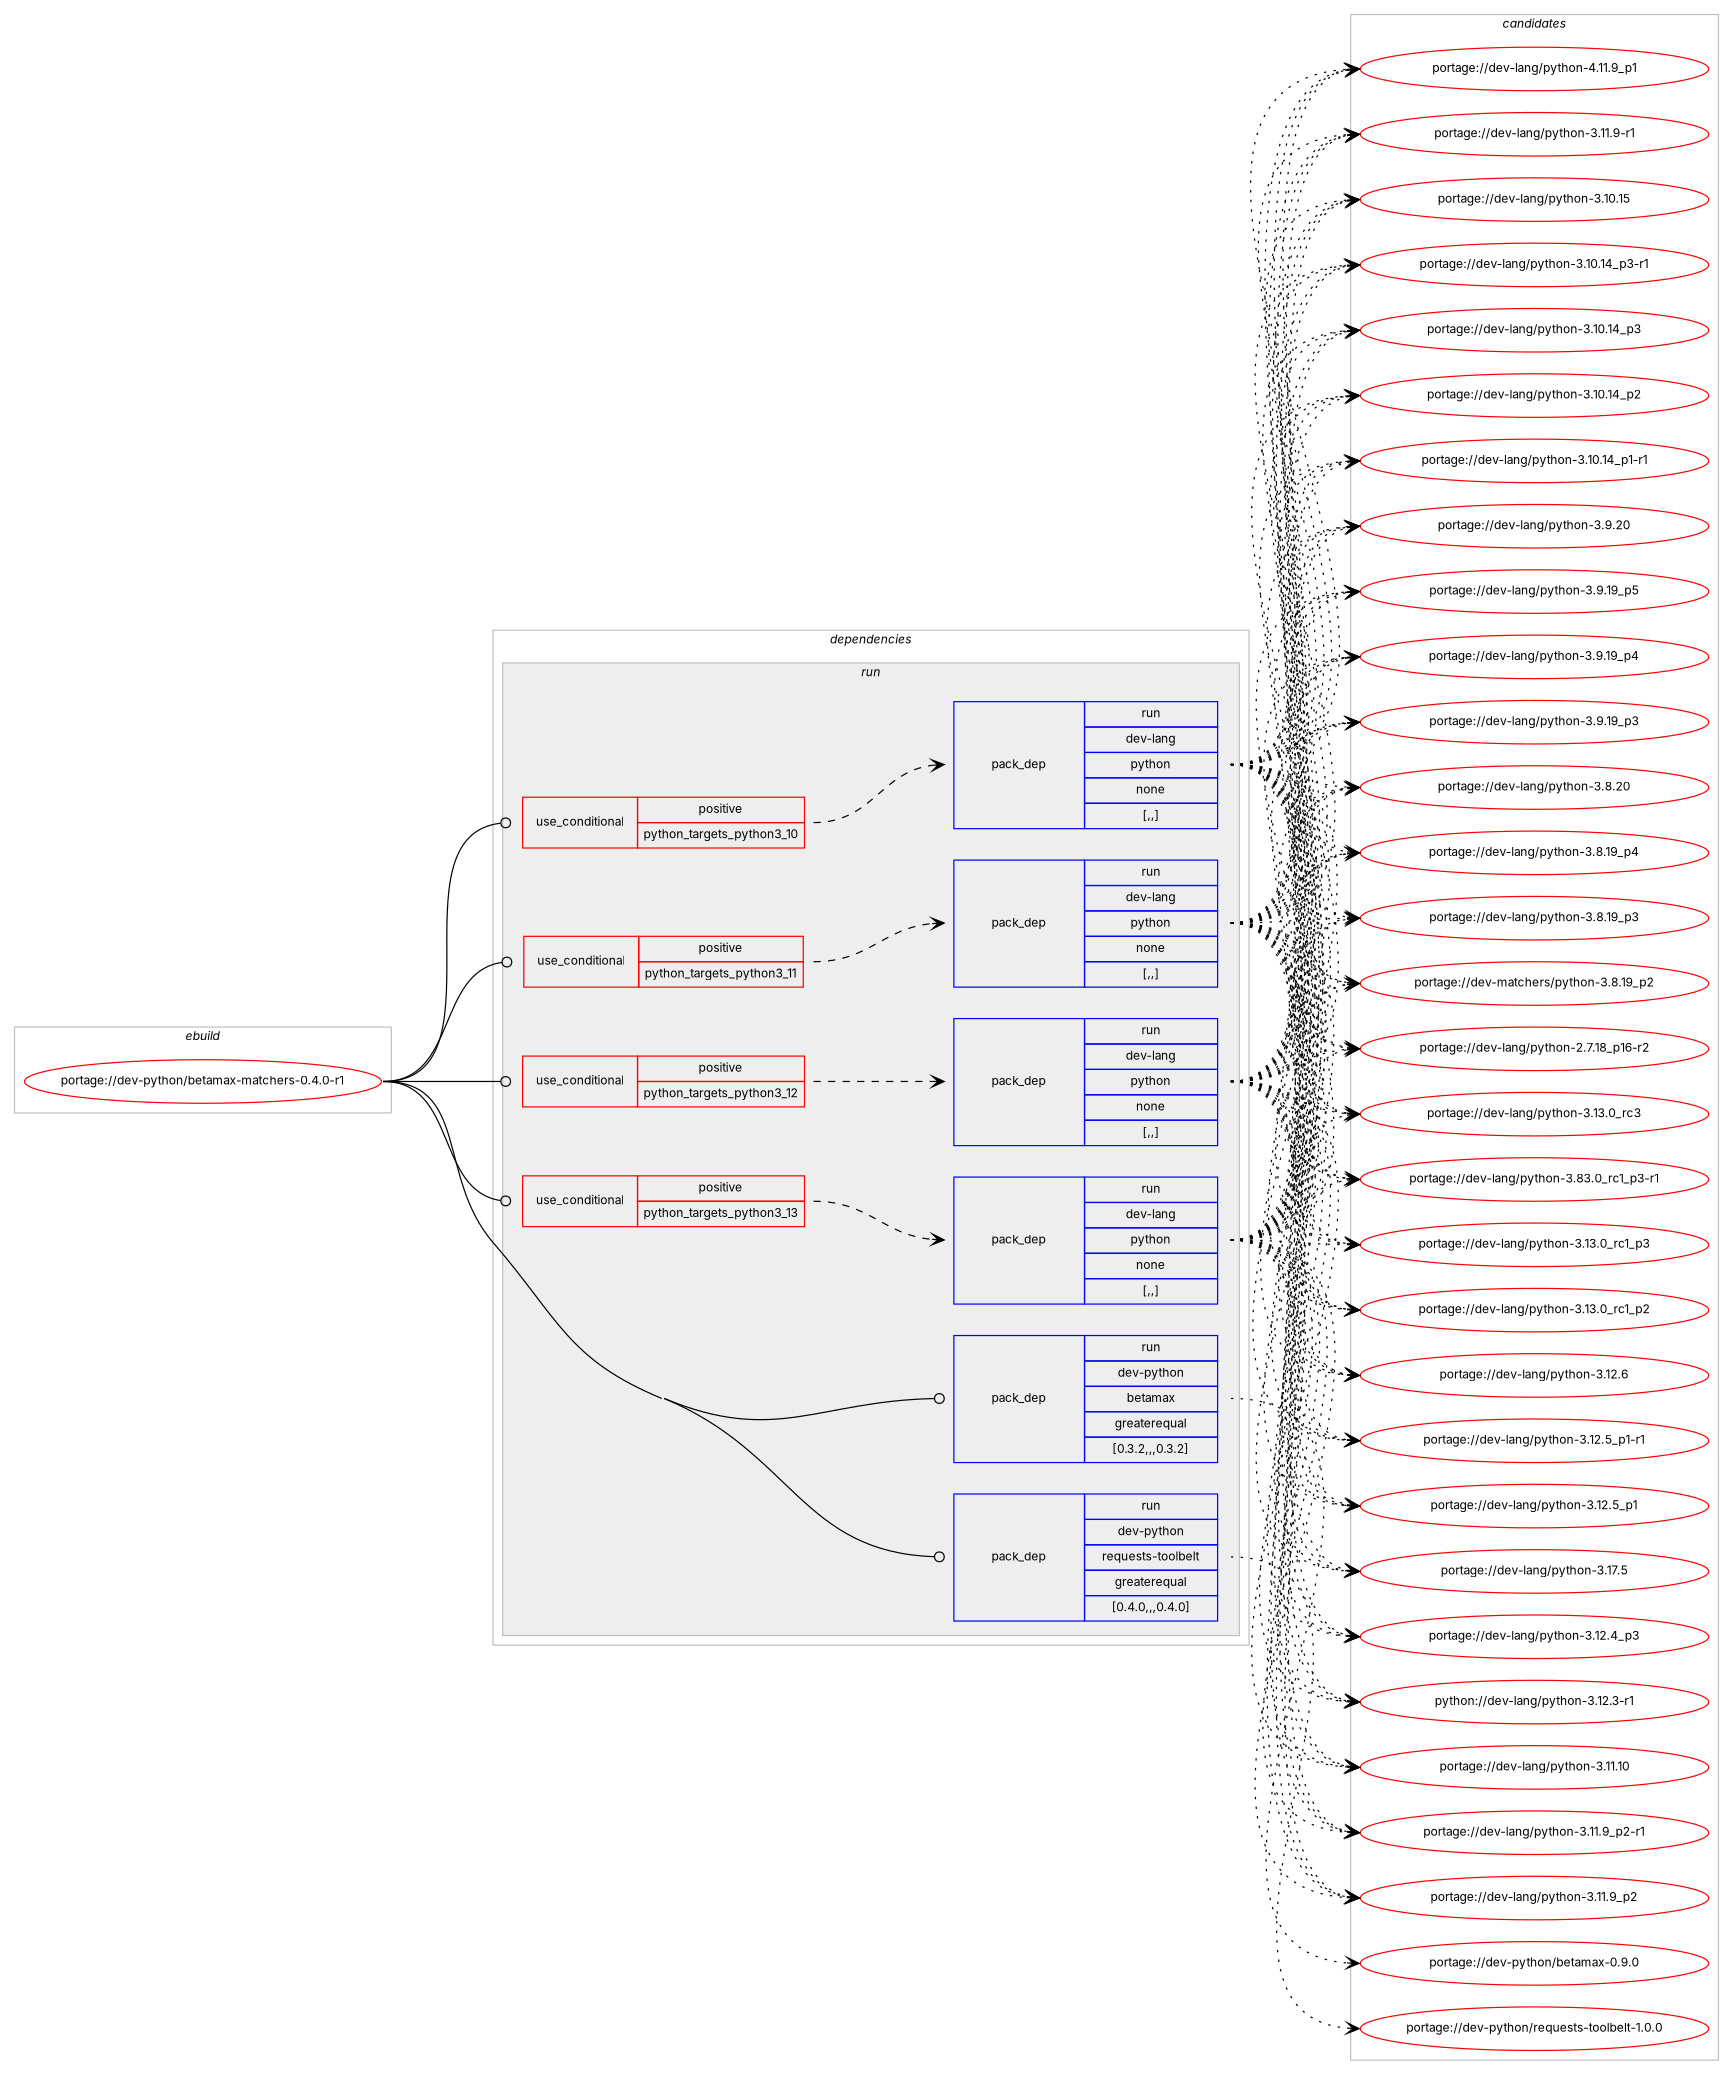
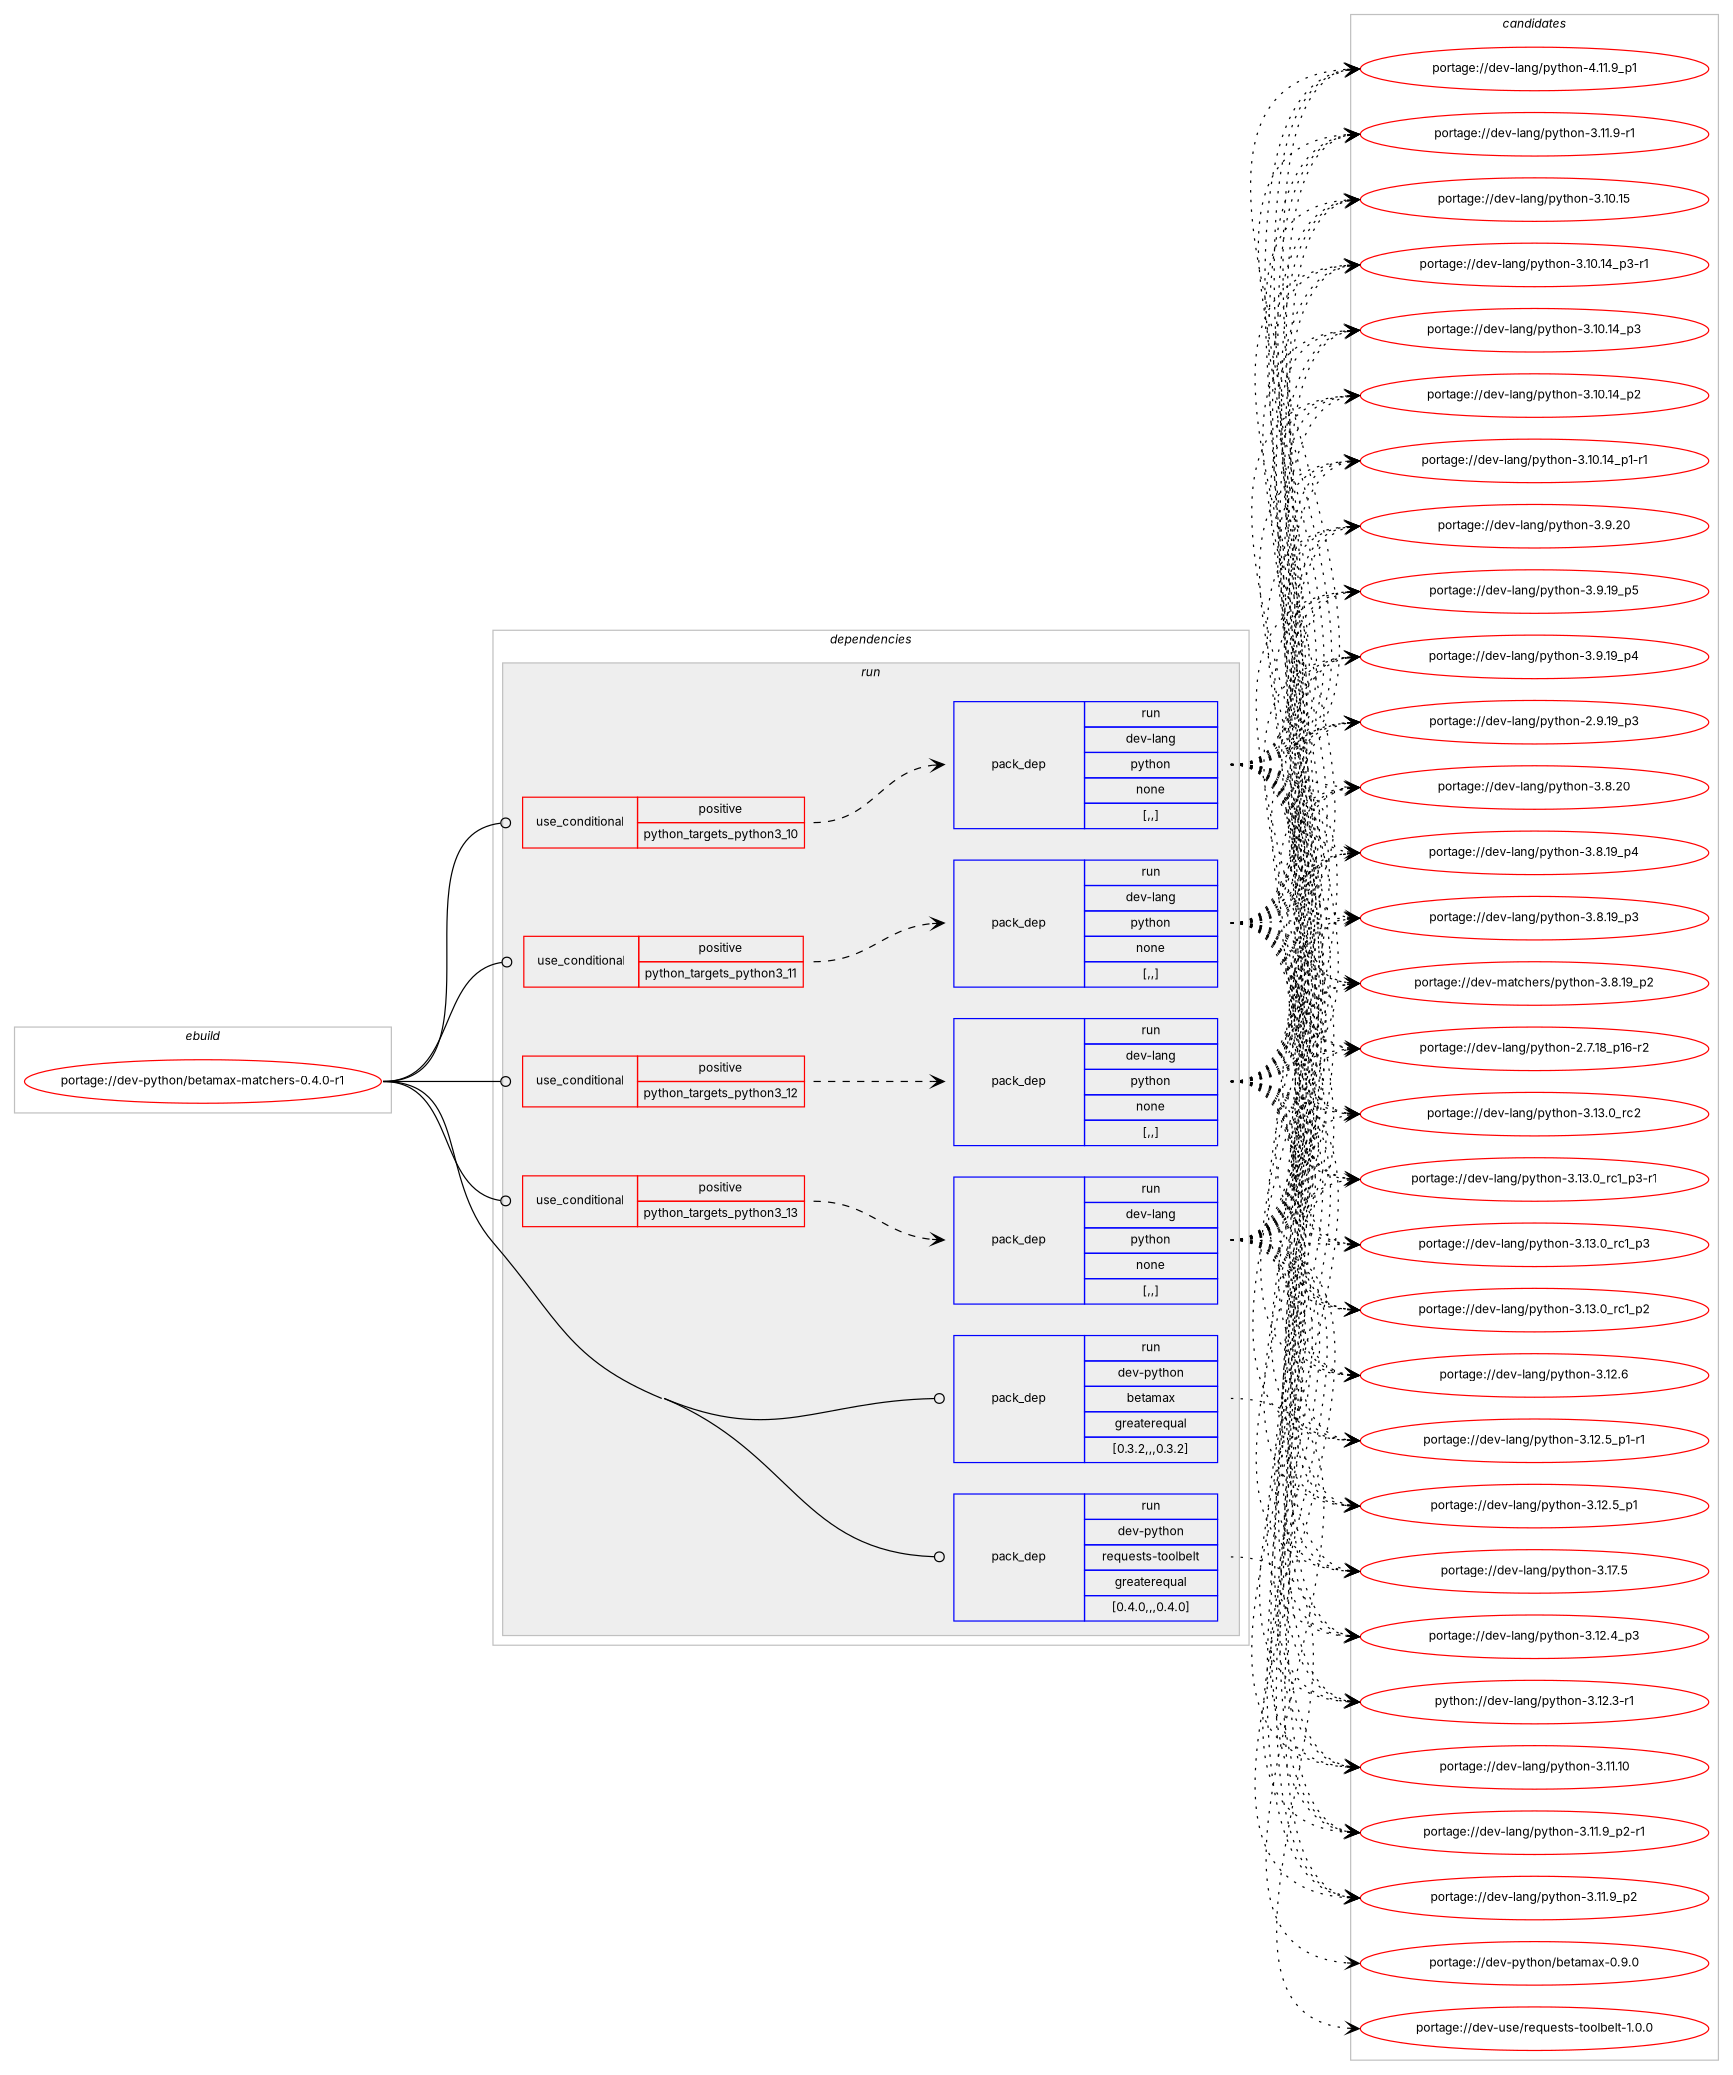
(1535, 722) -> (1535, 722)
(1535, 1114) -> (1535, 1114)
(1535, 1179) -> (1535, 1179)
(1535, 2029) -> (1535, 2029)
